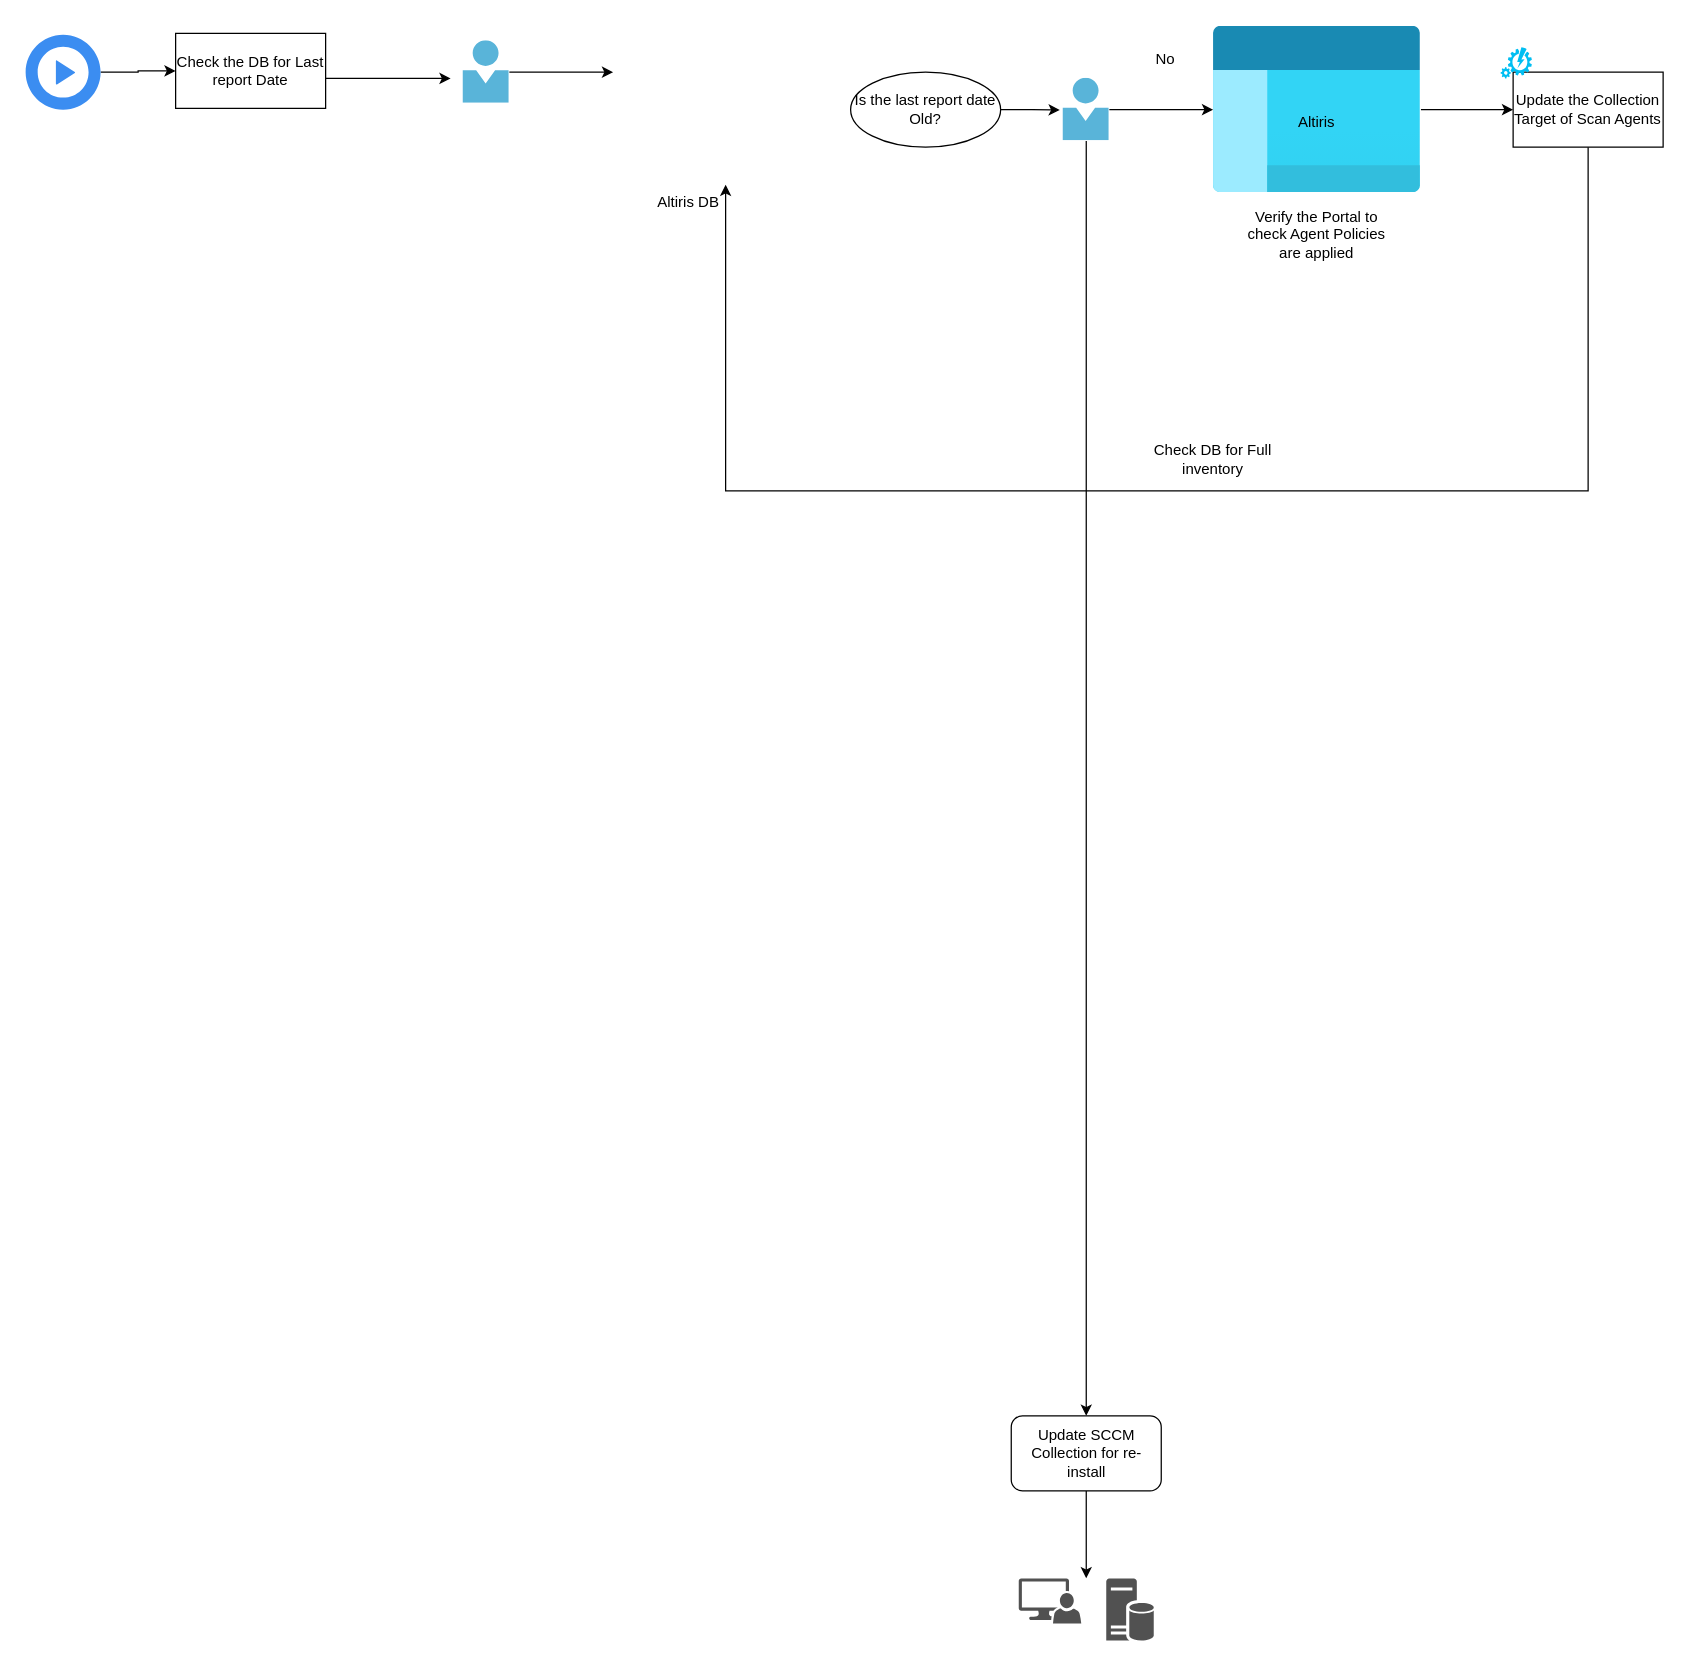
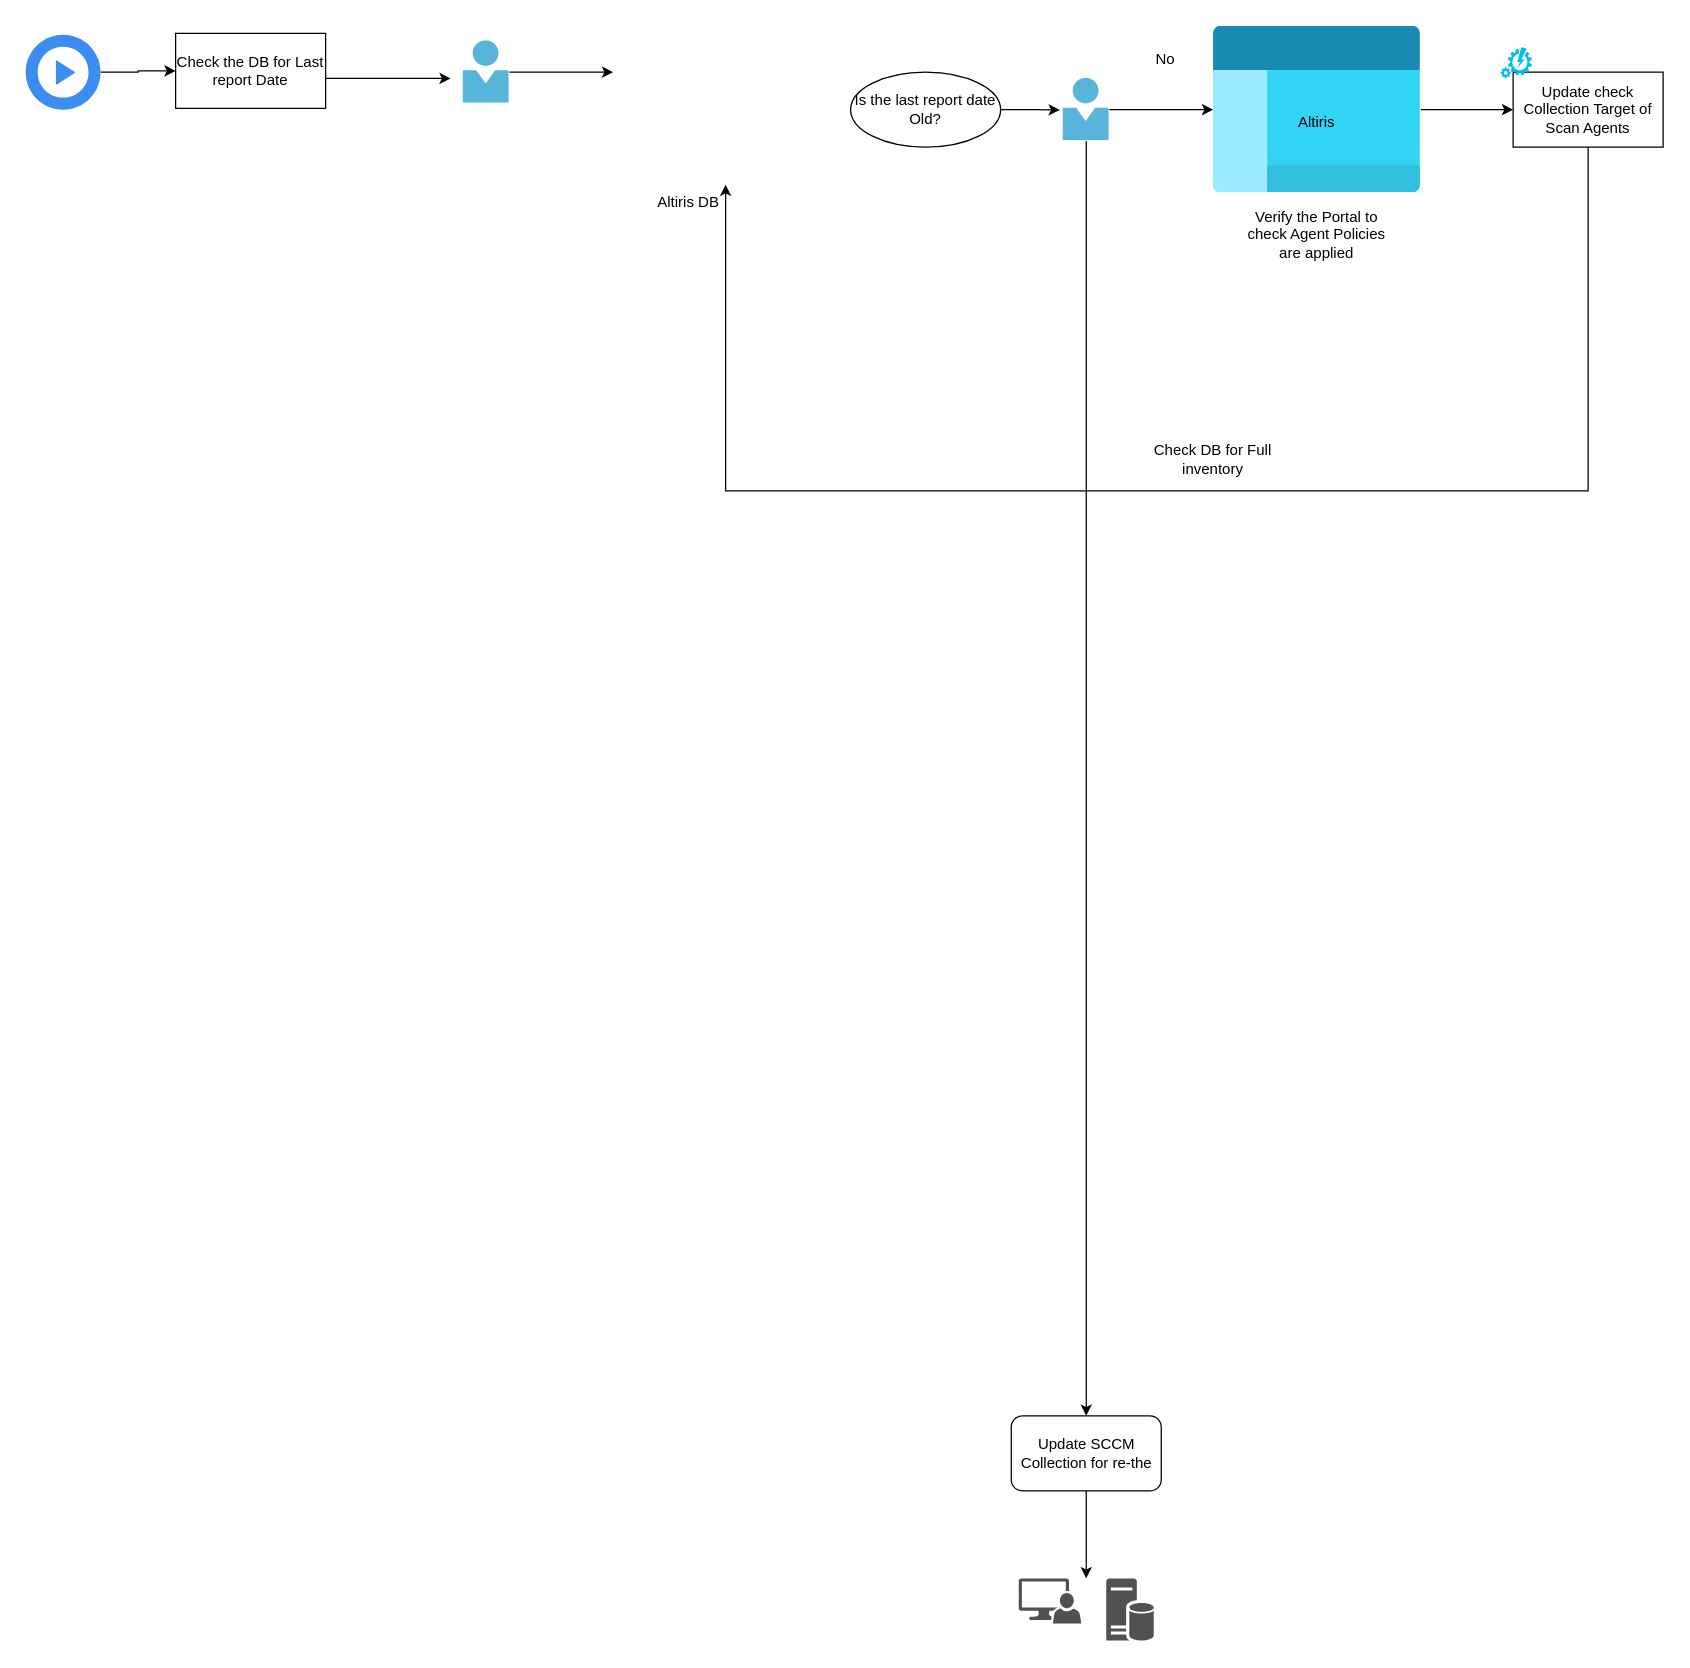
(1588, 109) -> (1588, 109)
(1087, 1453) -> (1087, 1453)
